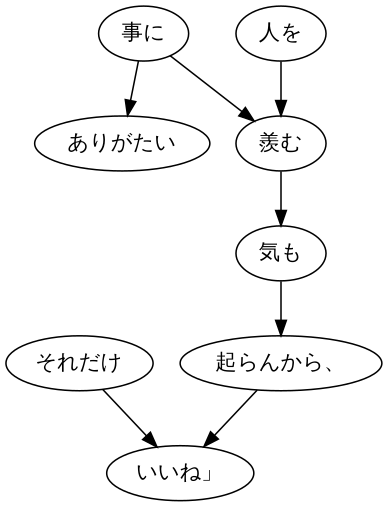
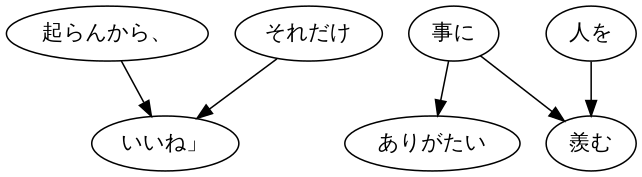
(281, 253) -> none
